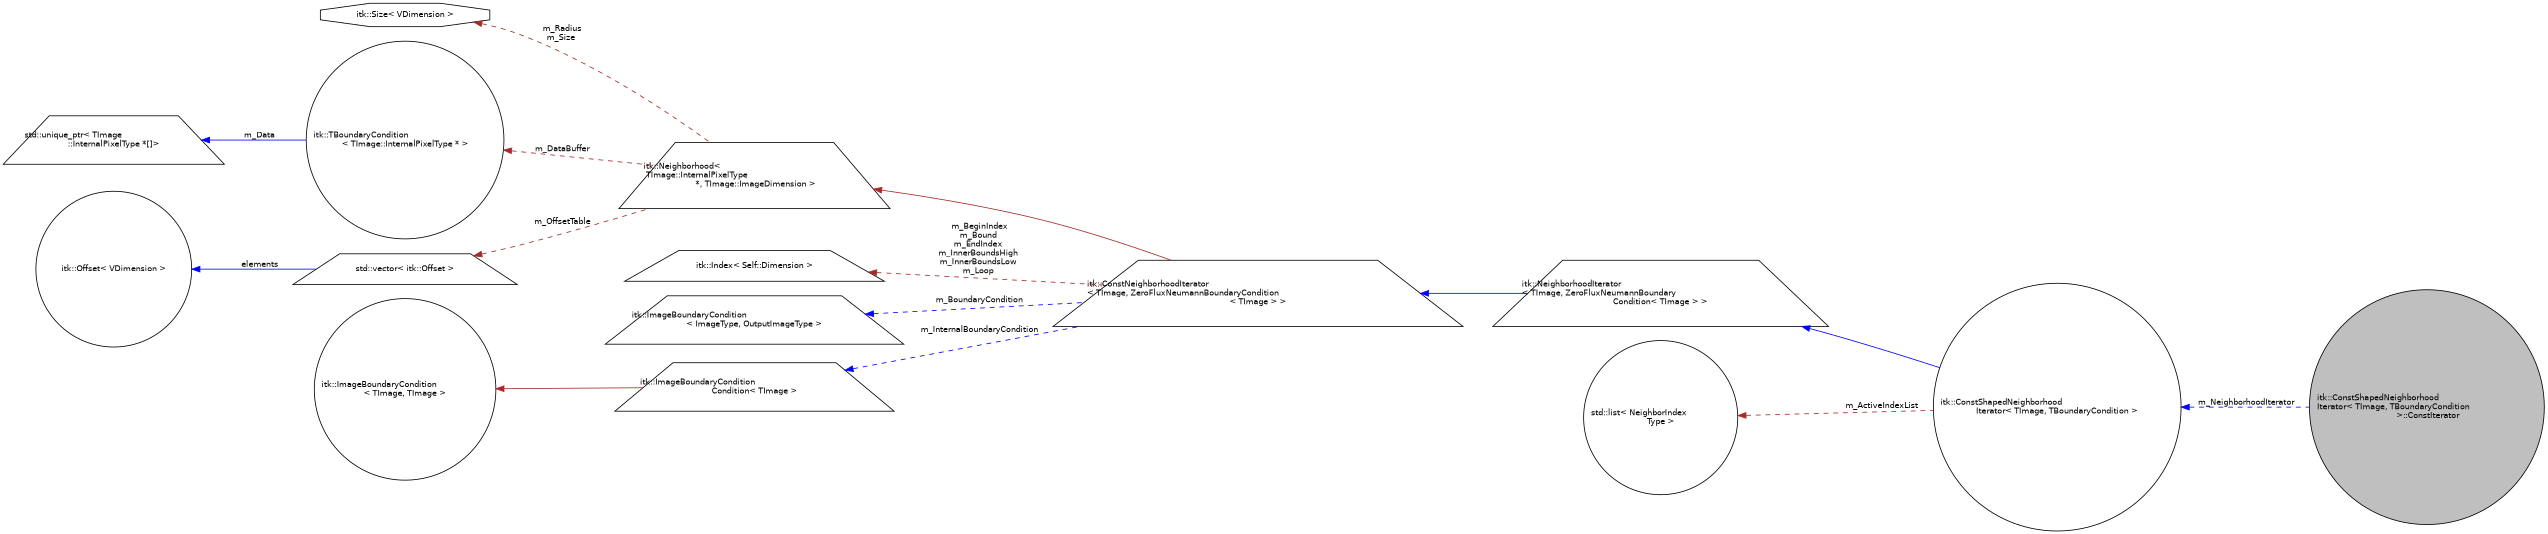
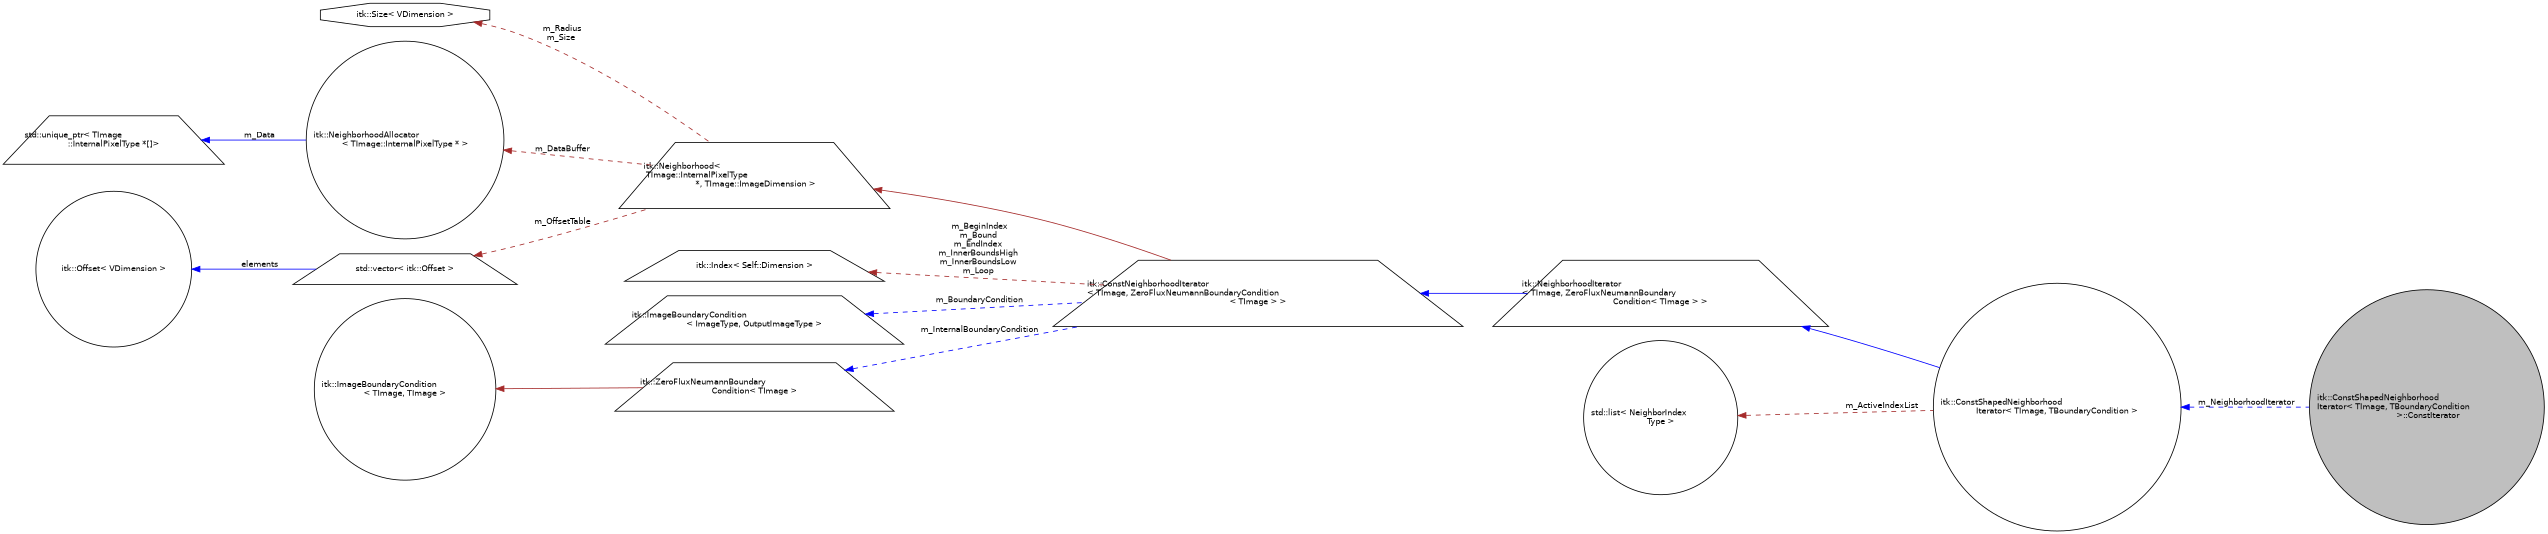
(405, 140) -> (405, 140)
(754, 387) -> (754, 387)
